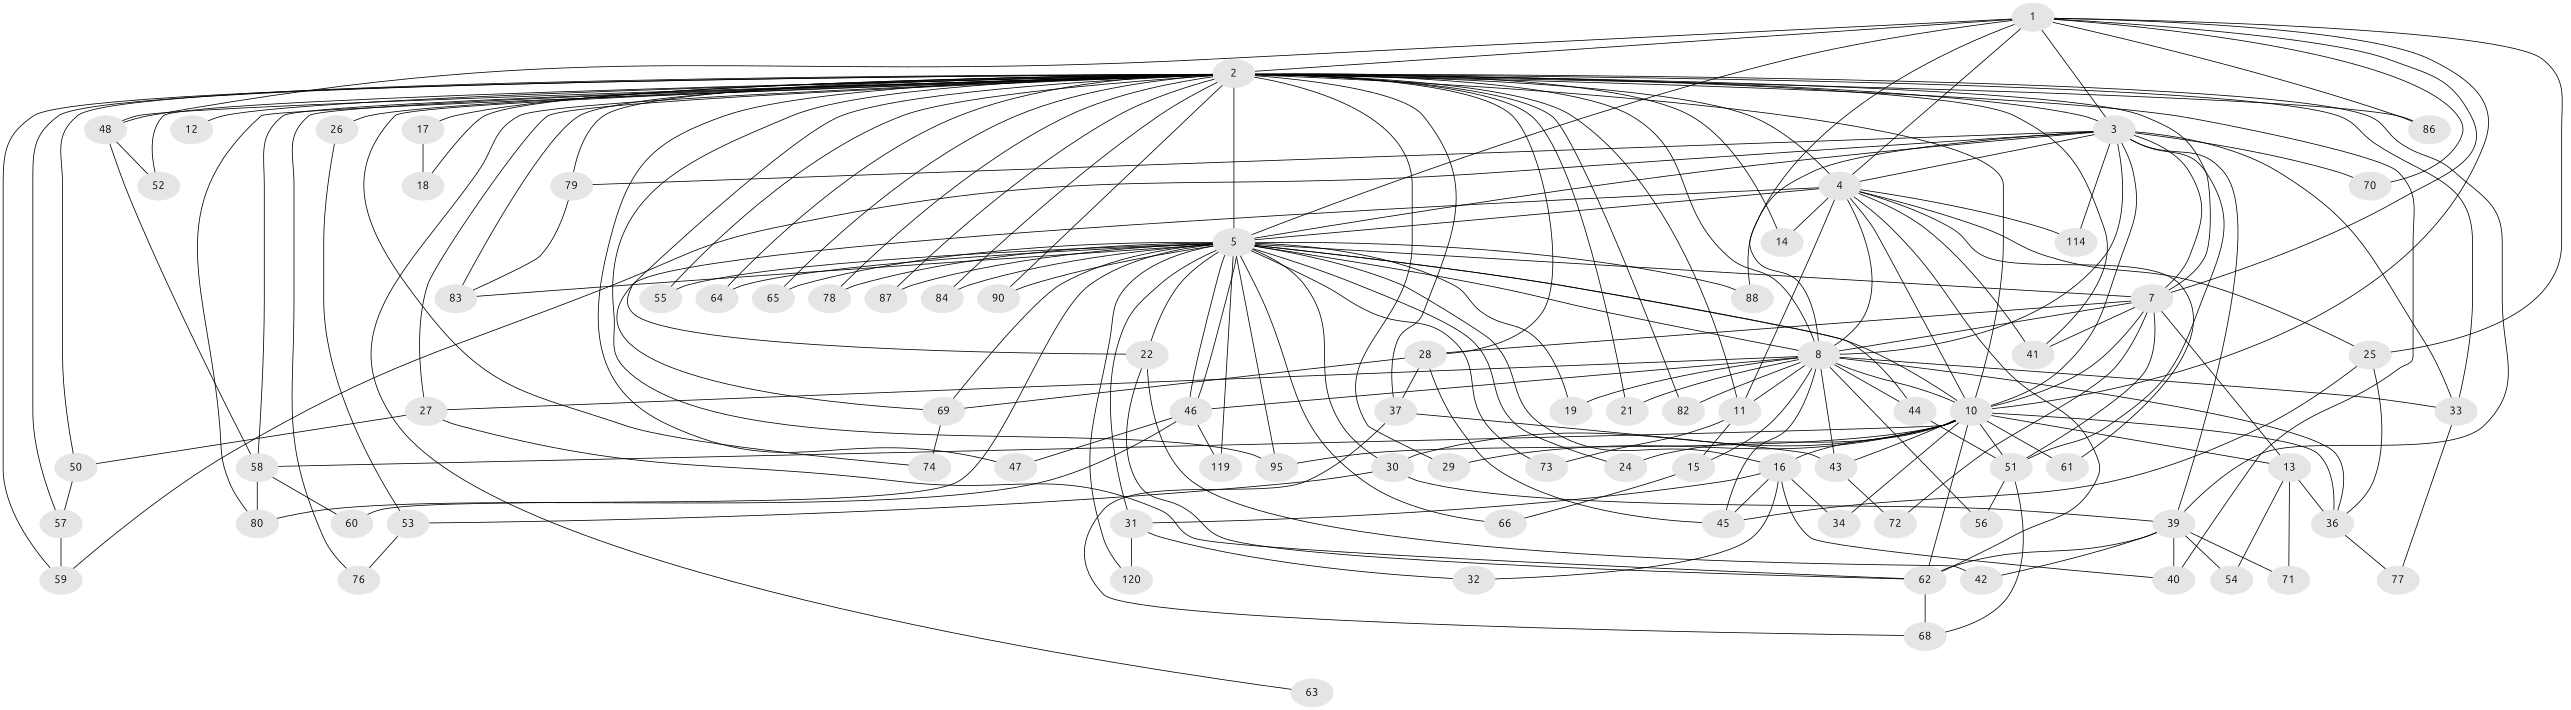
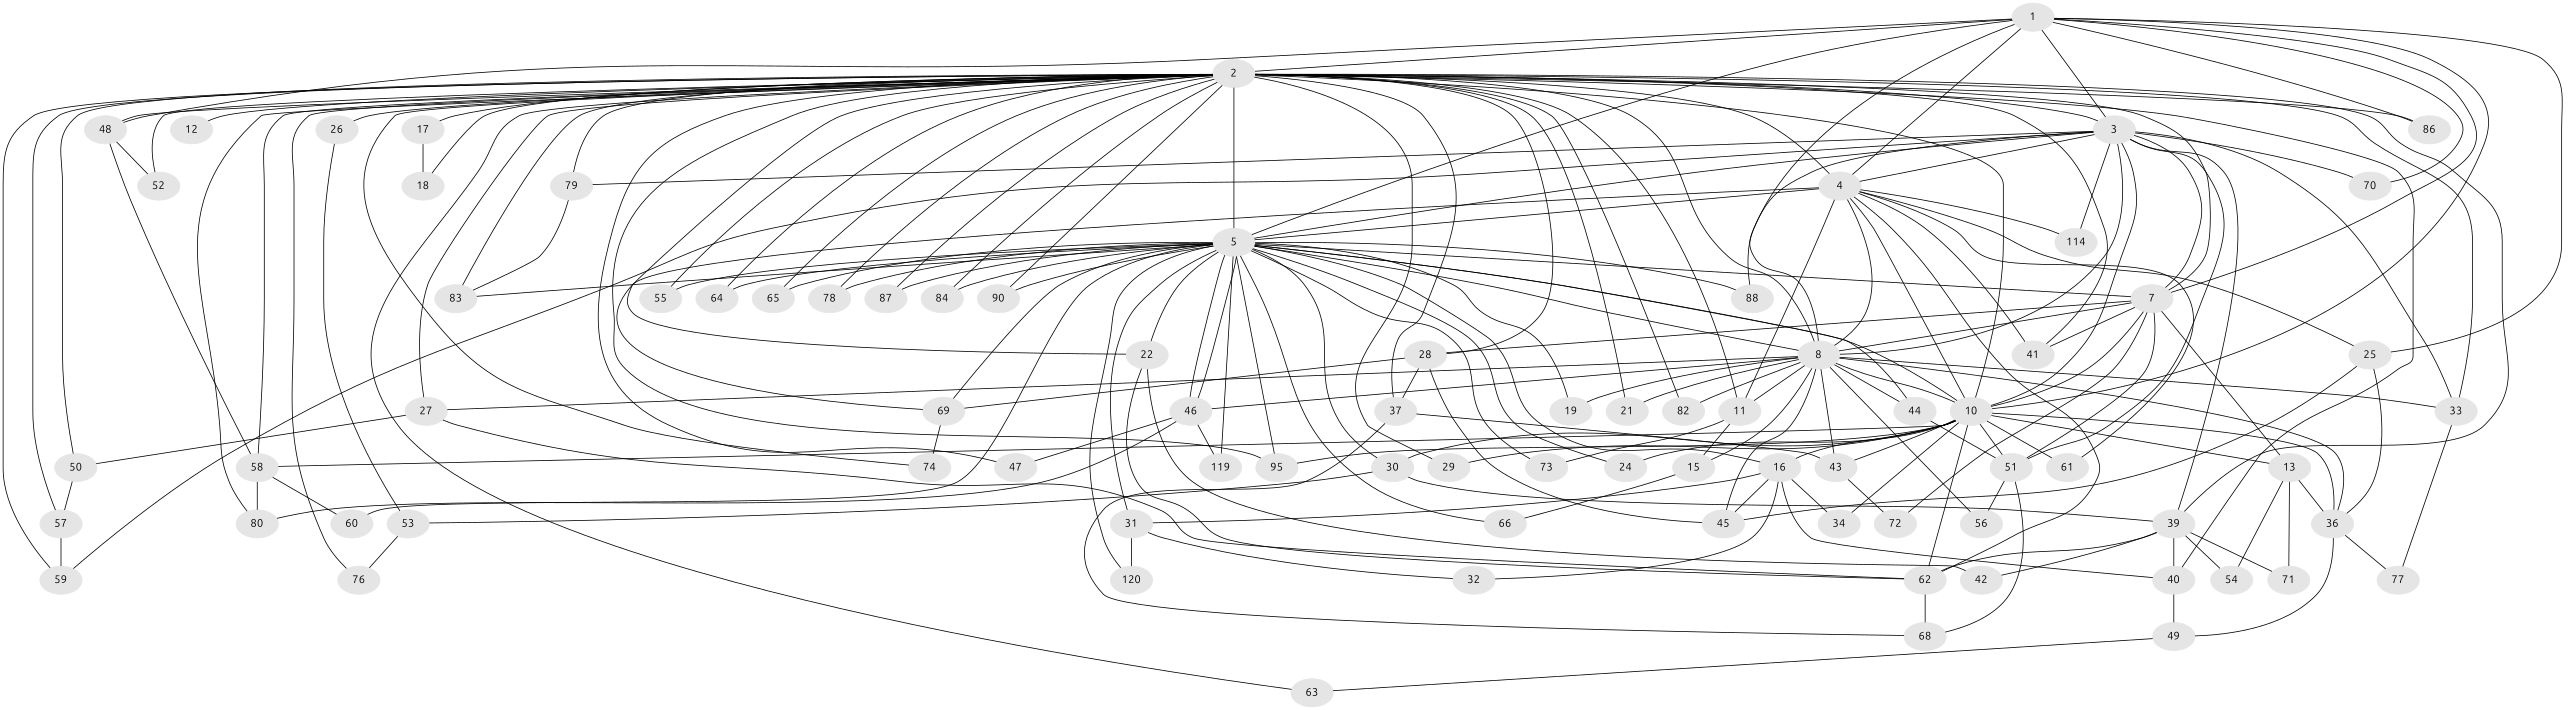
(1782, 242) -> none
none -> (2174, 637)
